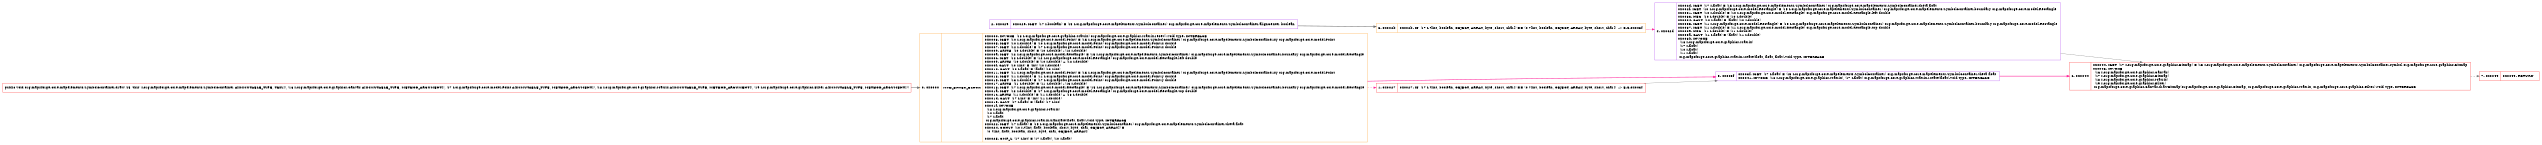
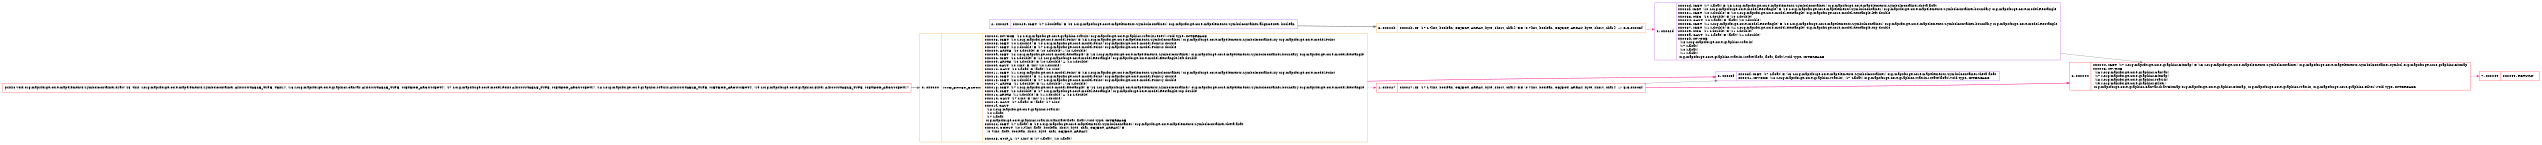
(2033, 76) -> (1856, 86)
(2474, 76) -> (2474, 76)
(1000, 106) -> (998, 106)
